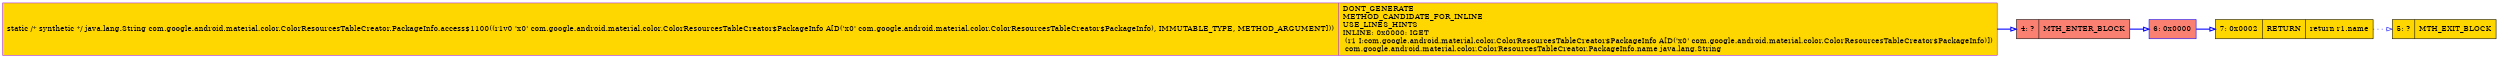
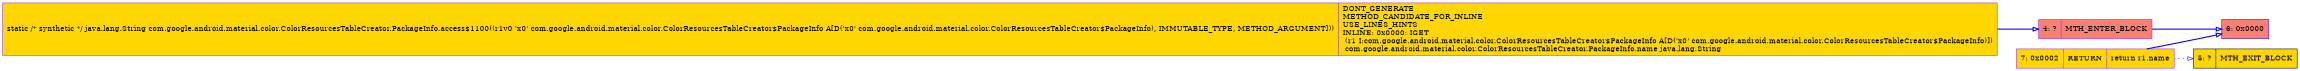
(2073, 29) -> (2095, 29)
(2203, 29) -> (2182, 42)
(2294, 29) -> (2095, 59)
